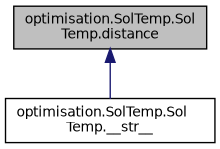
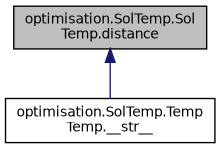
(110, 121) -> (110, 121)
